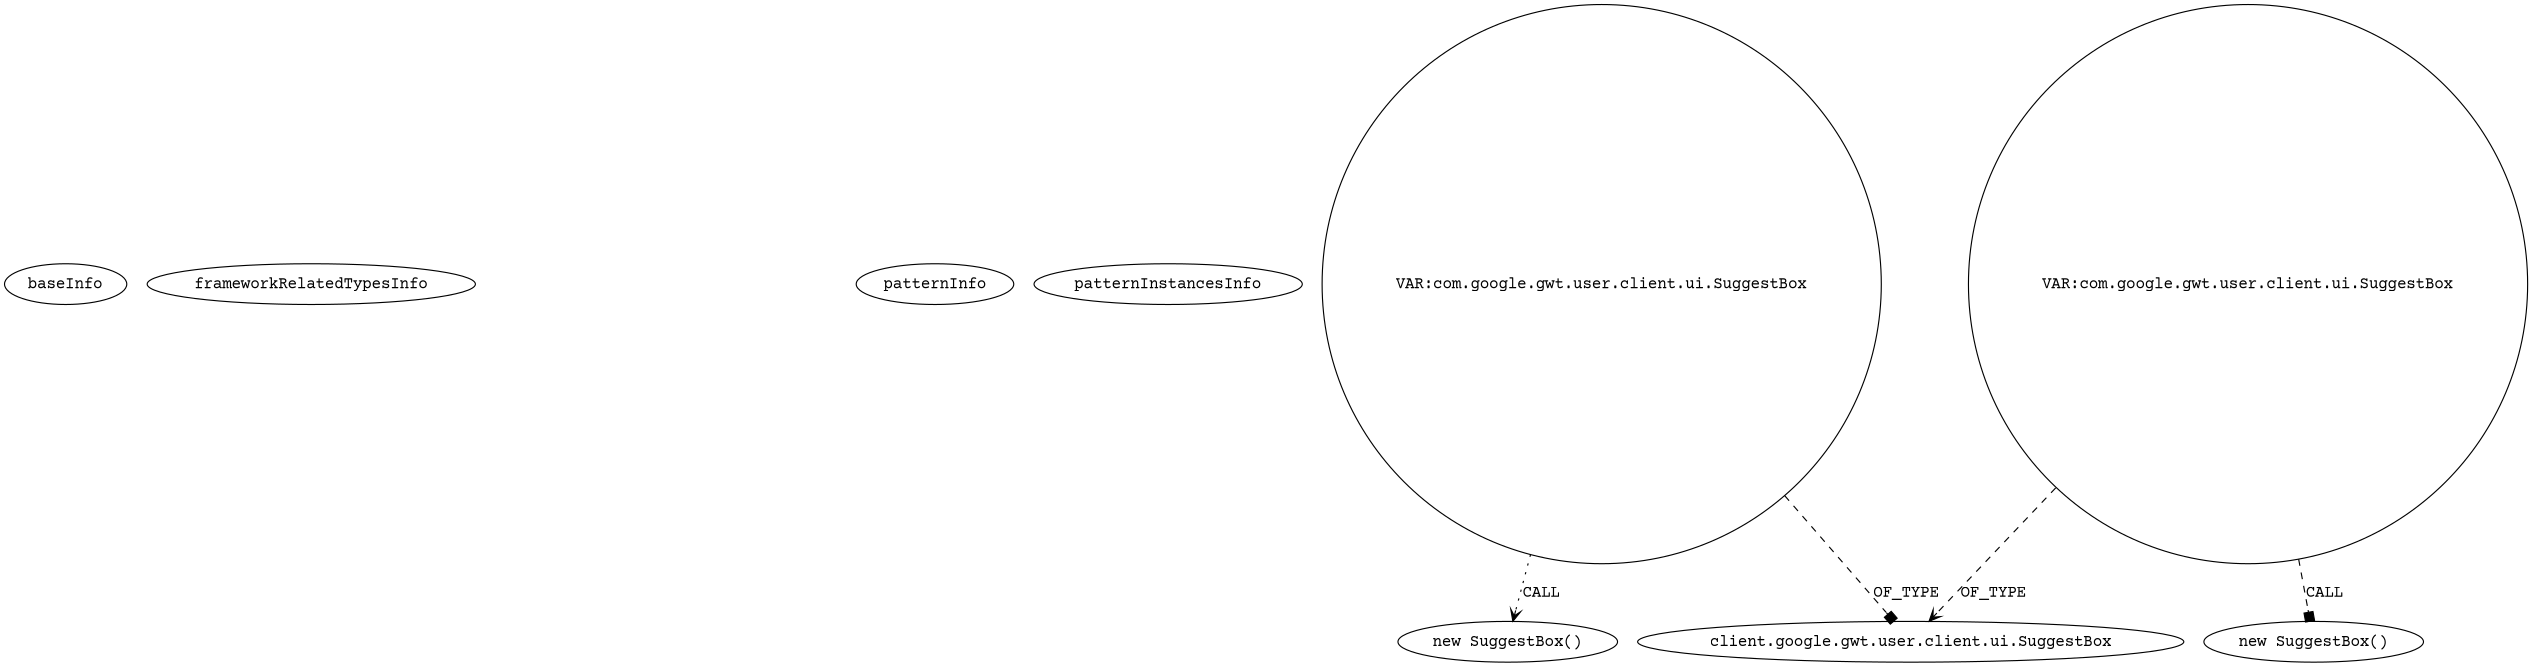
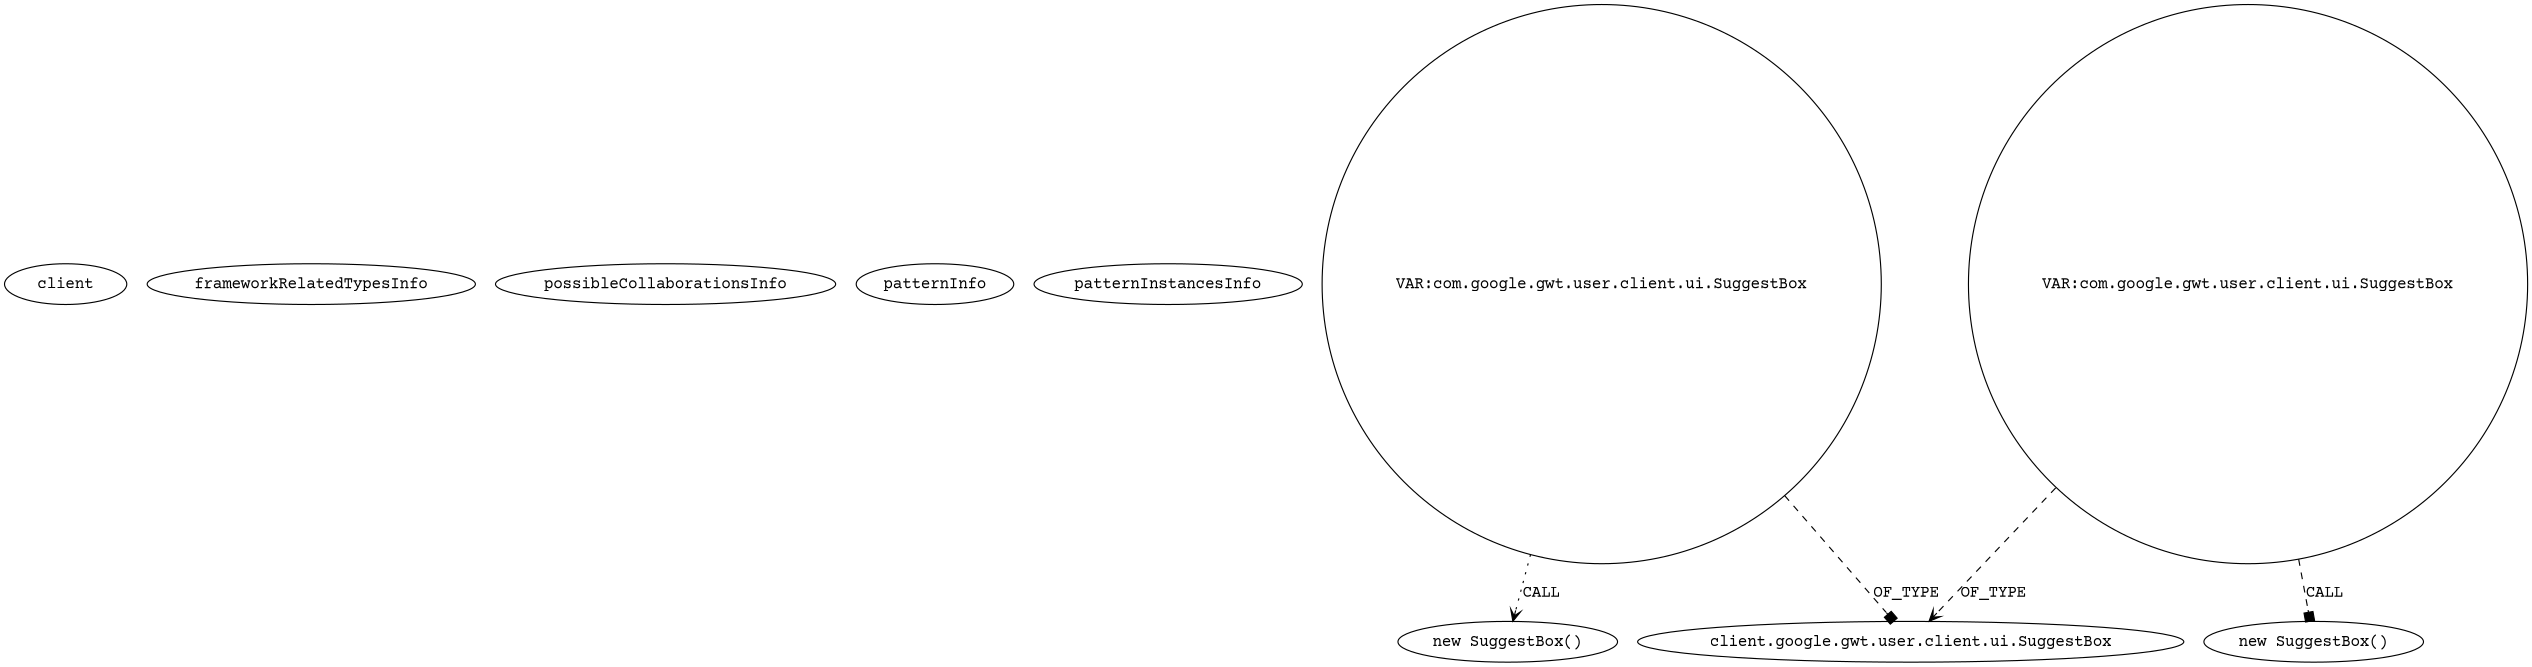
(66, 284) -> (66, 284)
none -> (666, 284)
